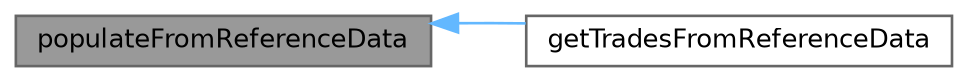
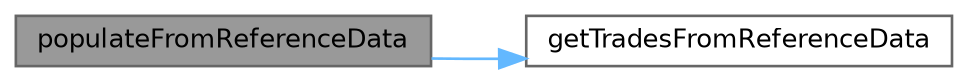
(492, 23) -> (465, 59)
